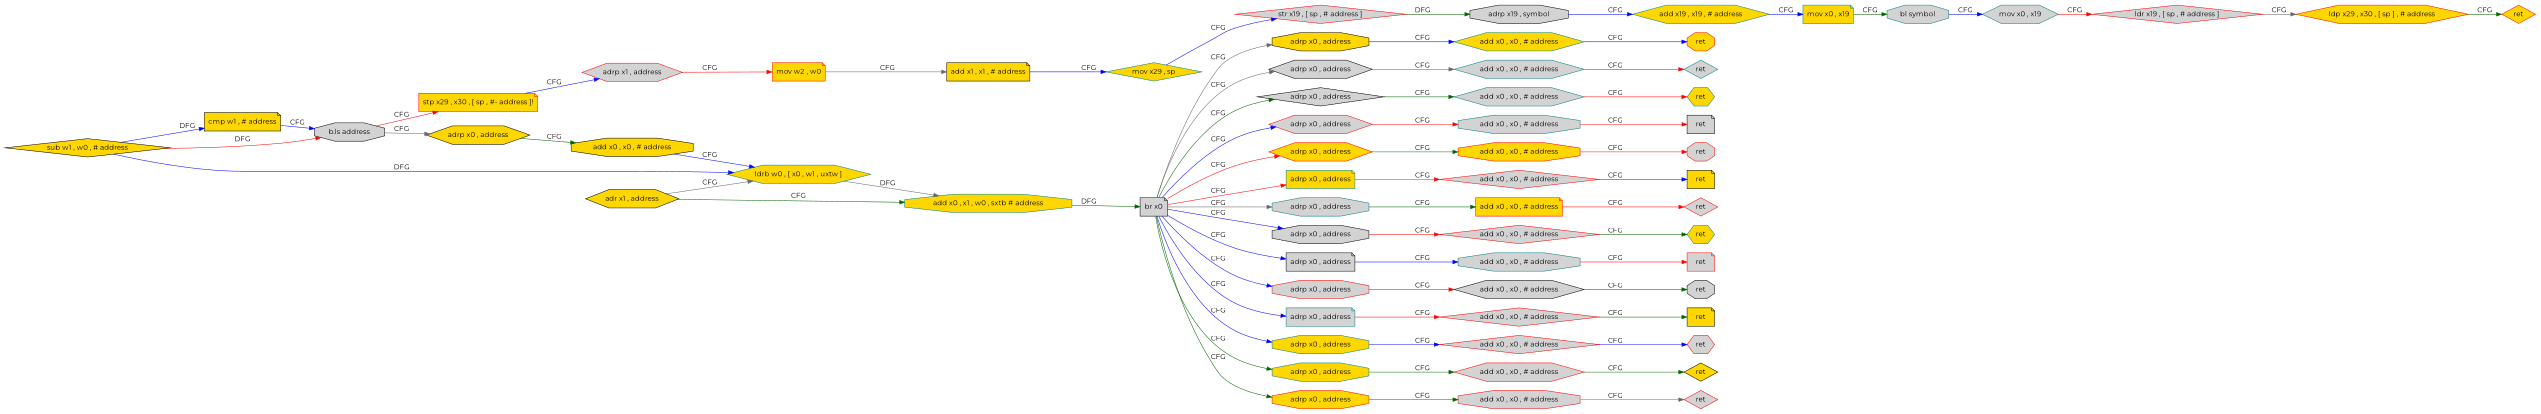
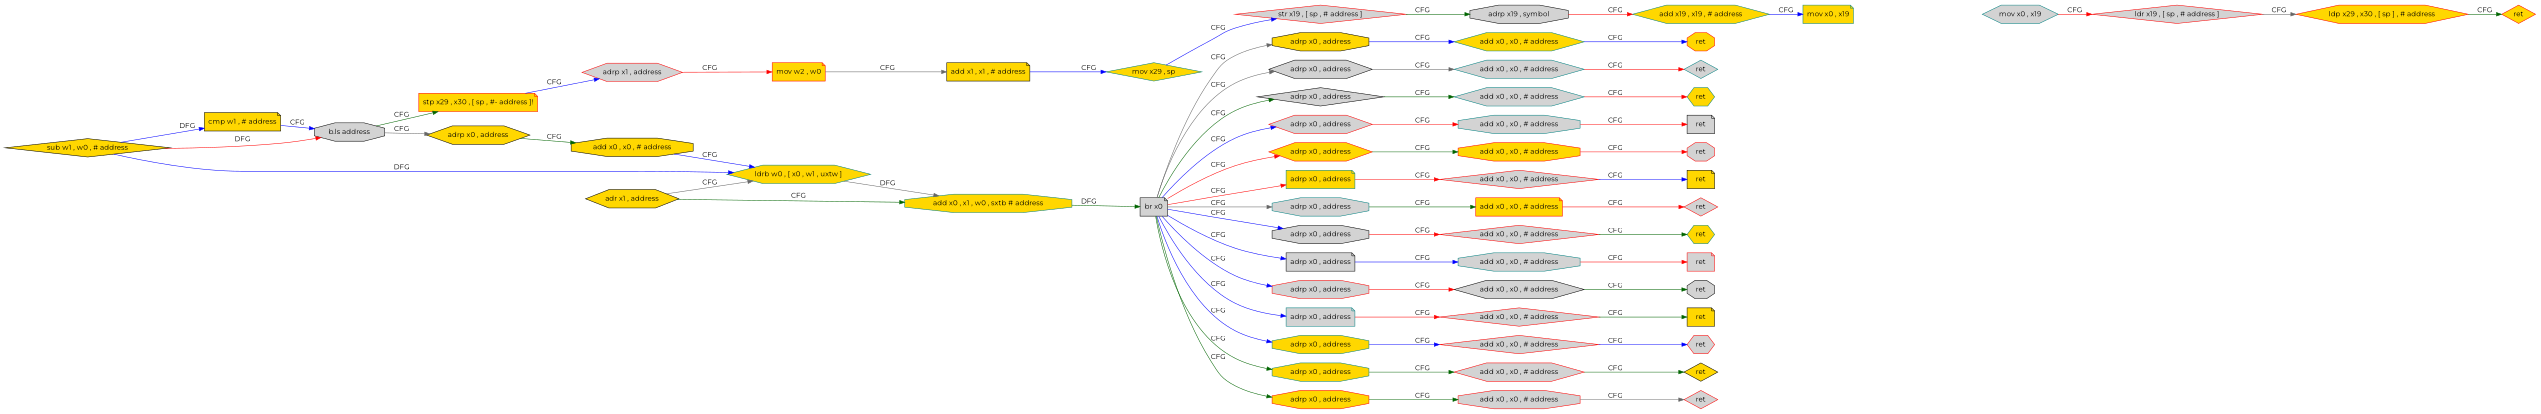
(1423, 10) -> (1423, 10)
(1598, 14) -> (1598, 14)
(1918, 14) -> none
(405, 119) -> (405, 119)
